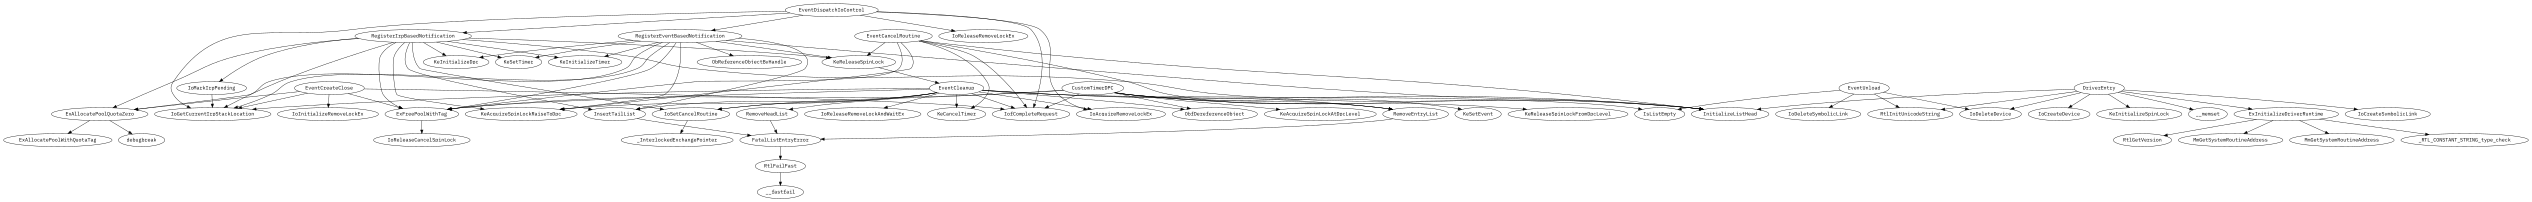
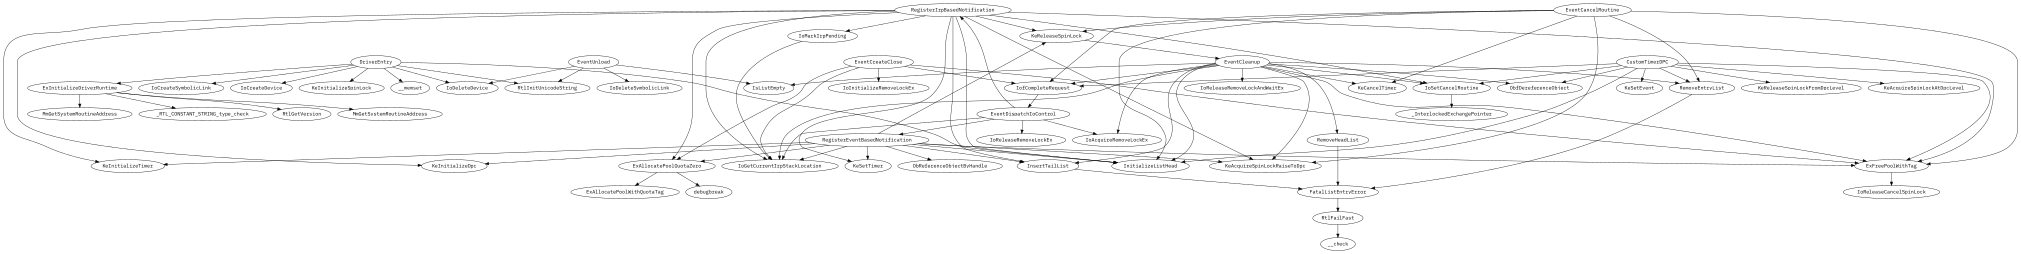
(1028, 28) -> (1033, 102)
(780, 192) -> (1338, 244)
